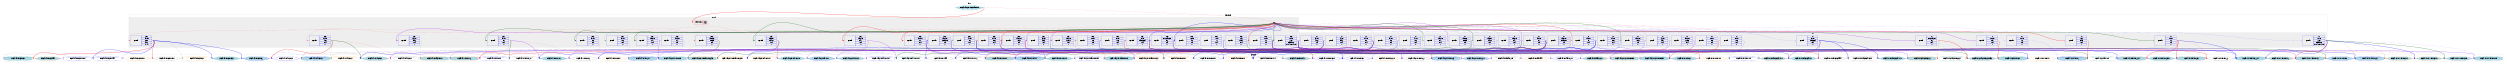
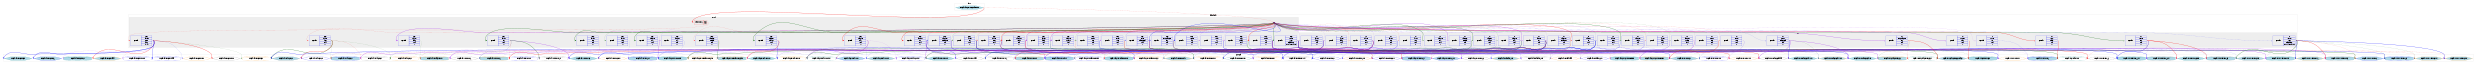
(1863, 59) -> none
(1952, 59) -> (1922, 59)
